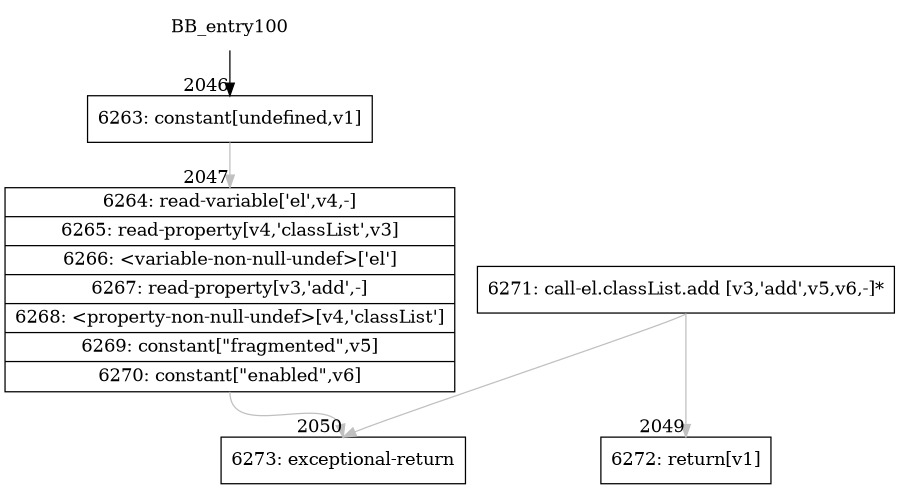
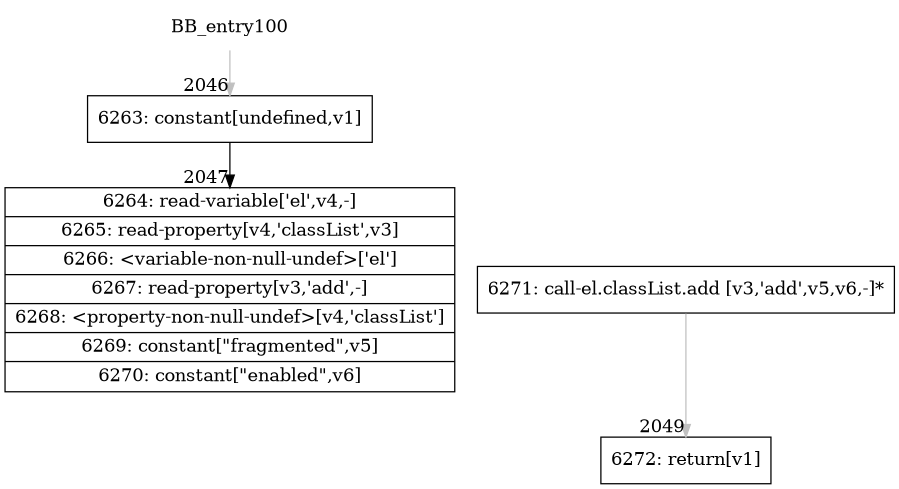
(230, 67) -> (230, 67)
(230, 159) -> (230, 159)
(343, 460) -> none
